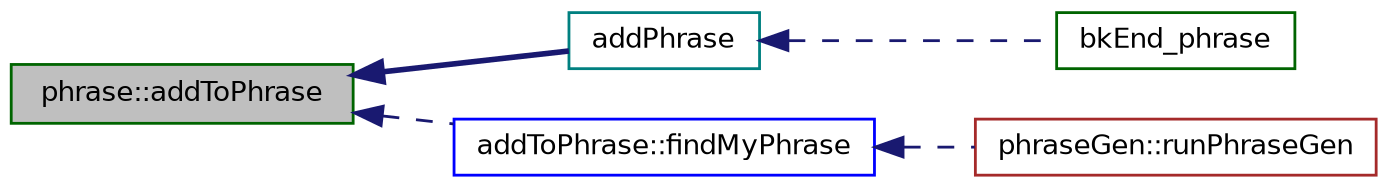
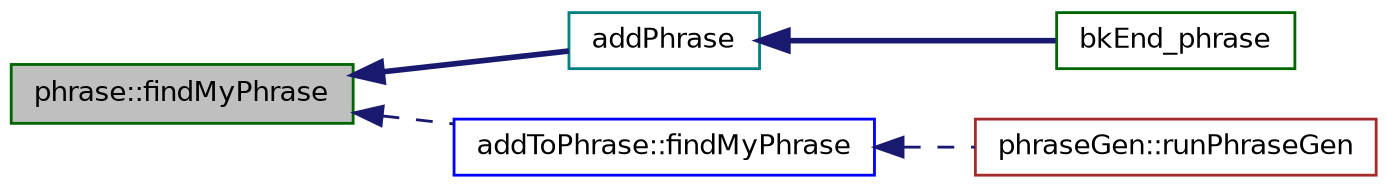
(922, 41) -> (922, 41)
(182, 94) -> (182, 94)
